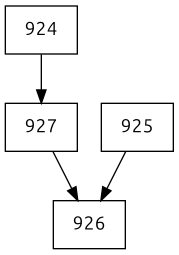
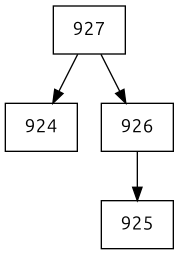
(41, 72) -> (68, 73)
(116, 170) -> (137, 169)
